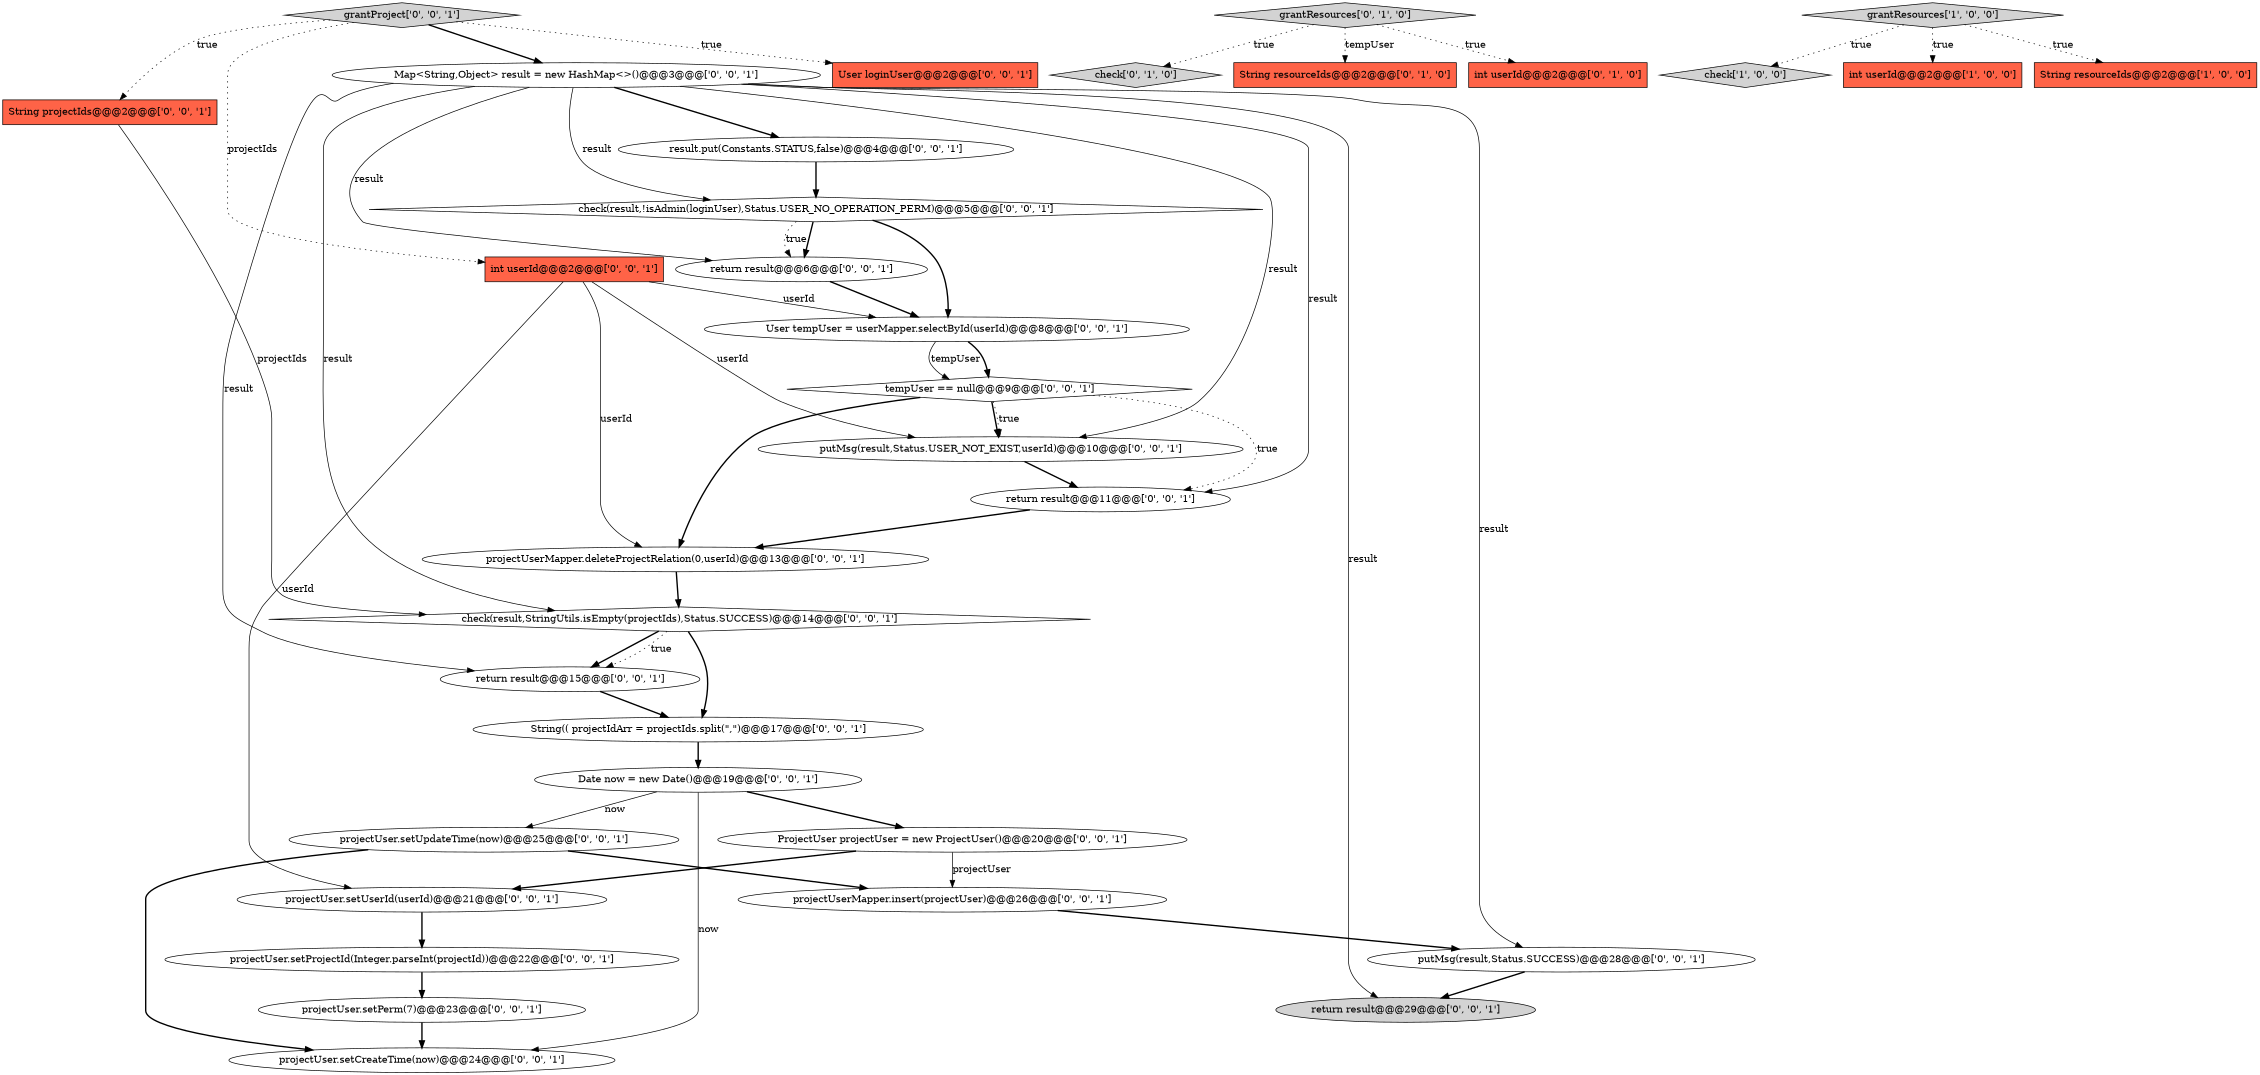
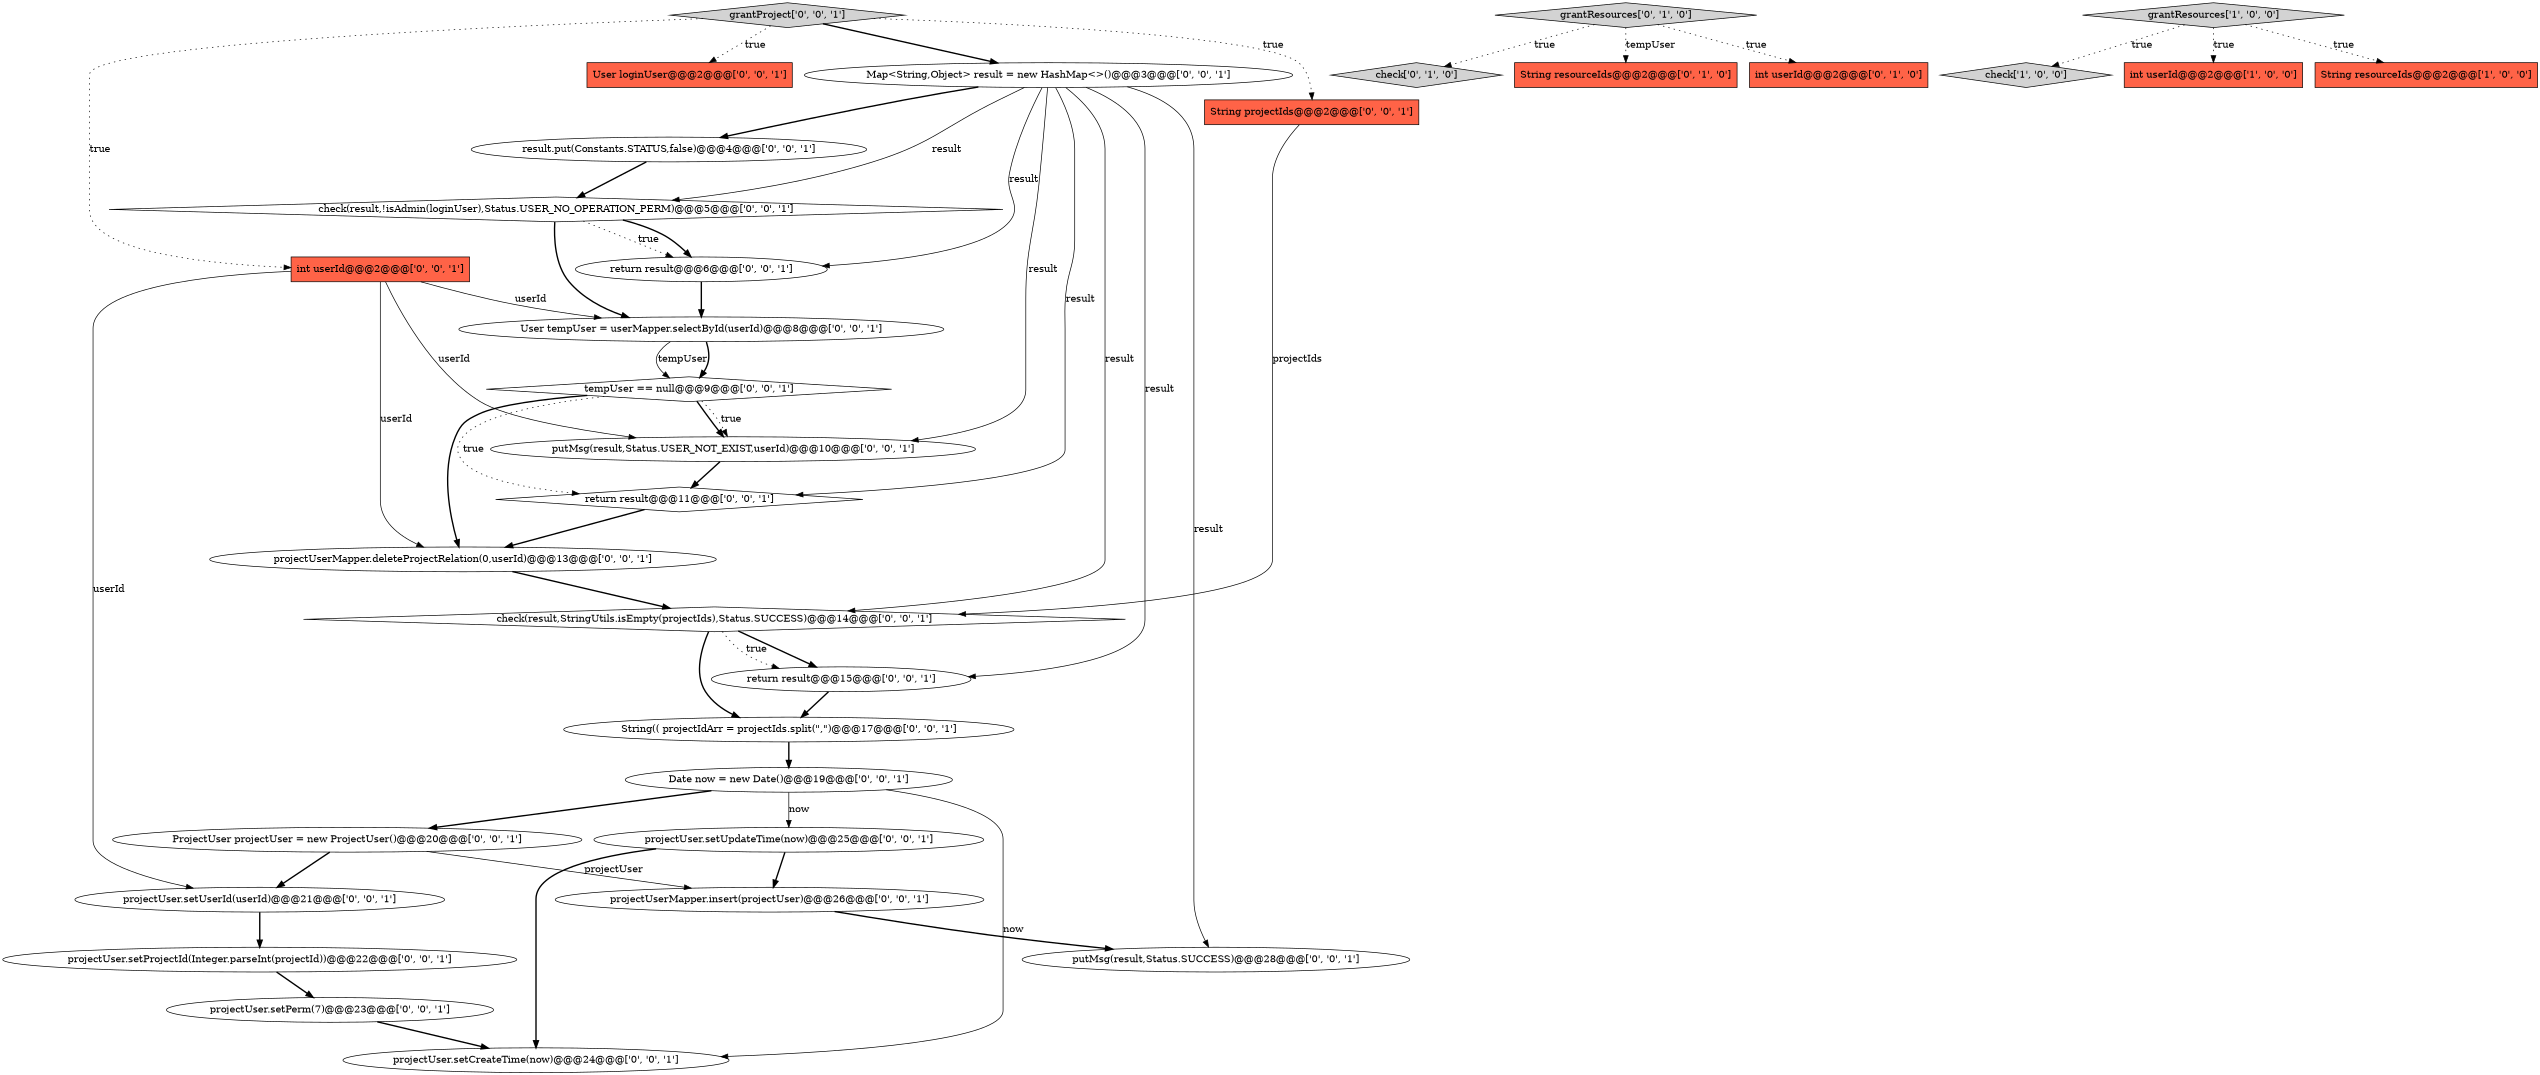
(253, 149) -> (100, 149)
(1100, 499) -> (679, 499)
(1406, 1010) -> none
